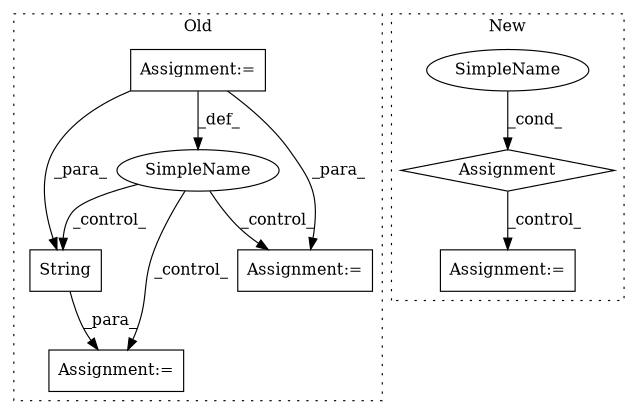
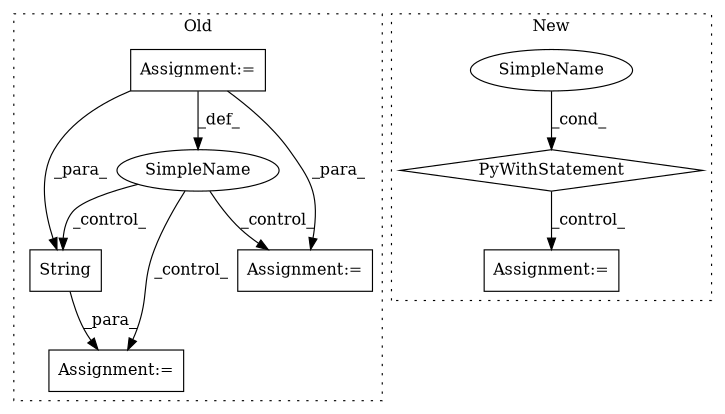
(508, 170) -> (552, 170)
